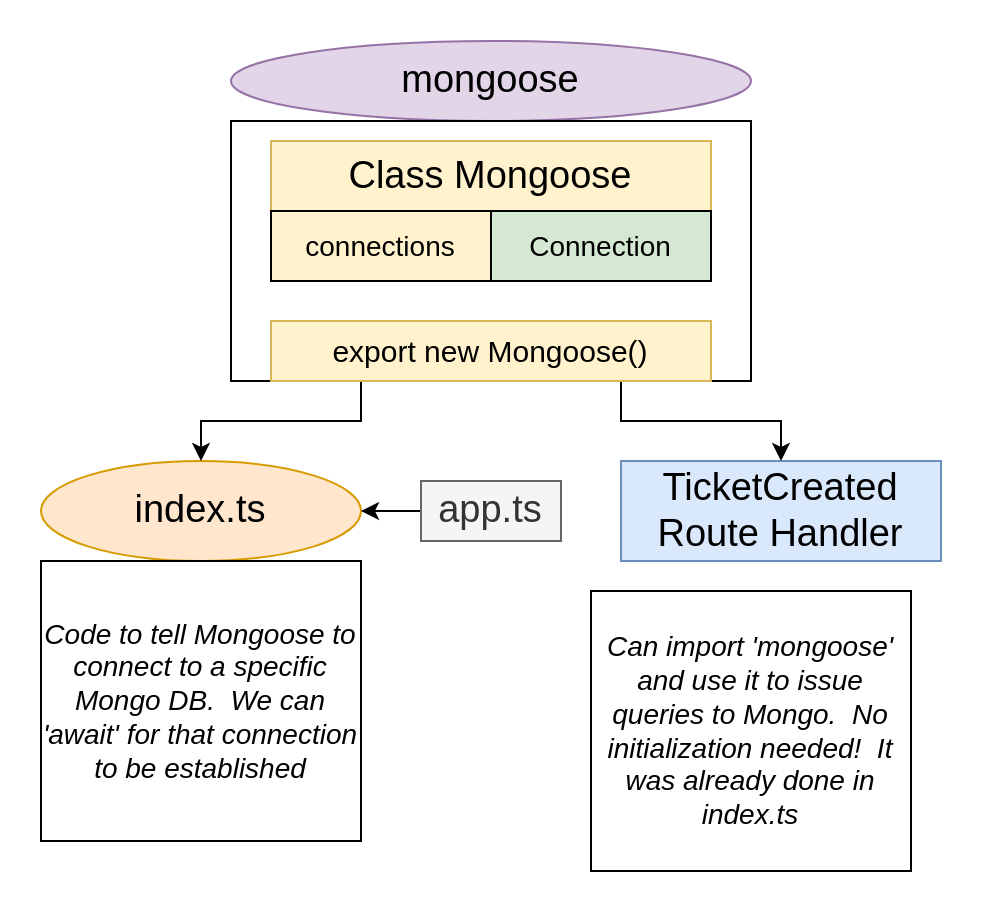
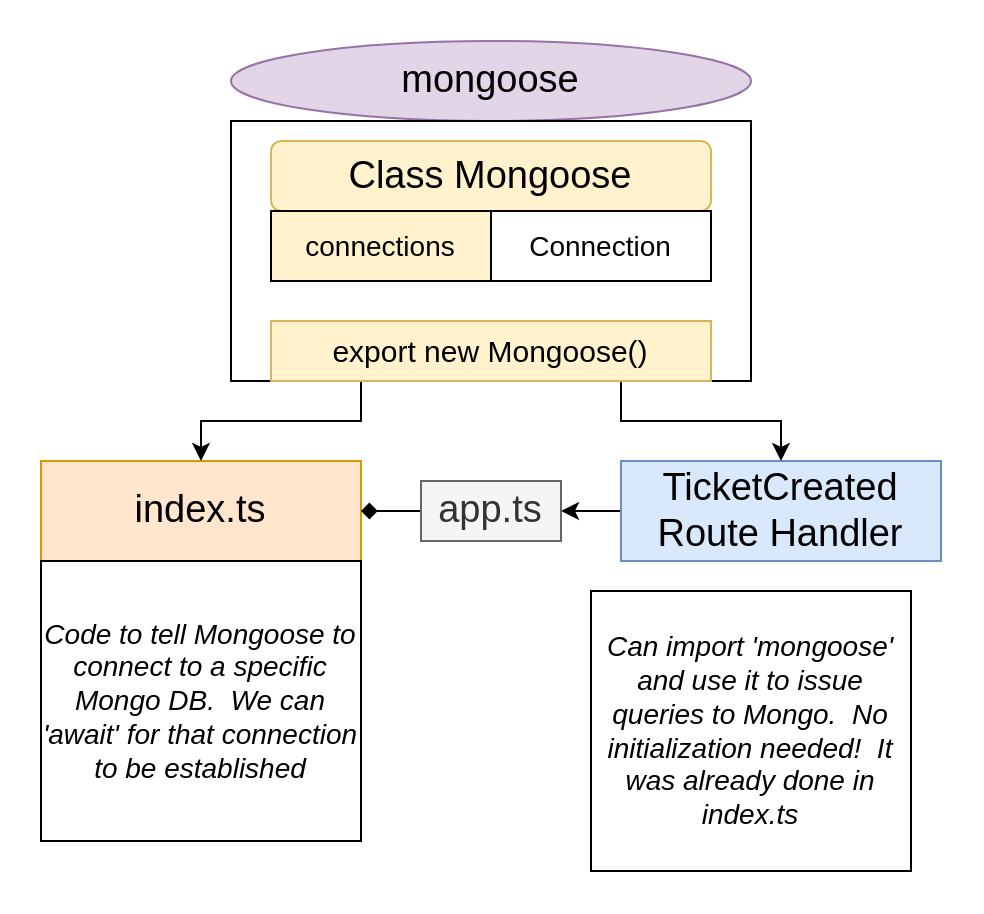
(491, 176) -> (491, 176)
(601, 246) -> (601, 246)
(201, 511) -> (201, 511)
(376, 511) -> (377, 511)
none -> (584, 511)
